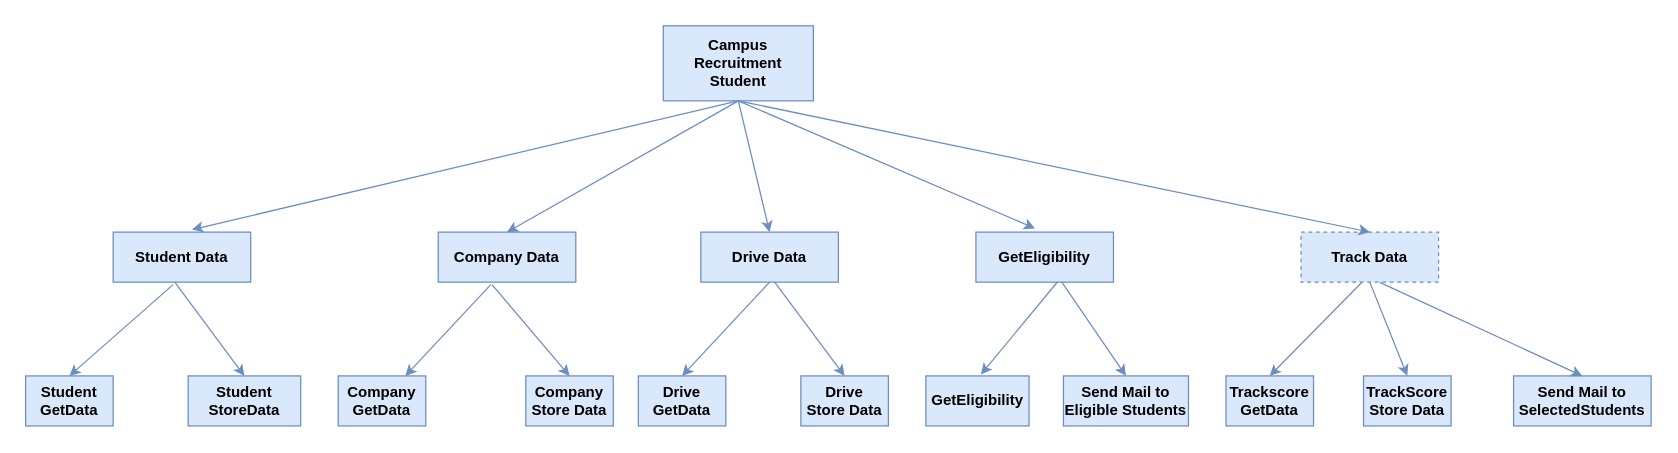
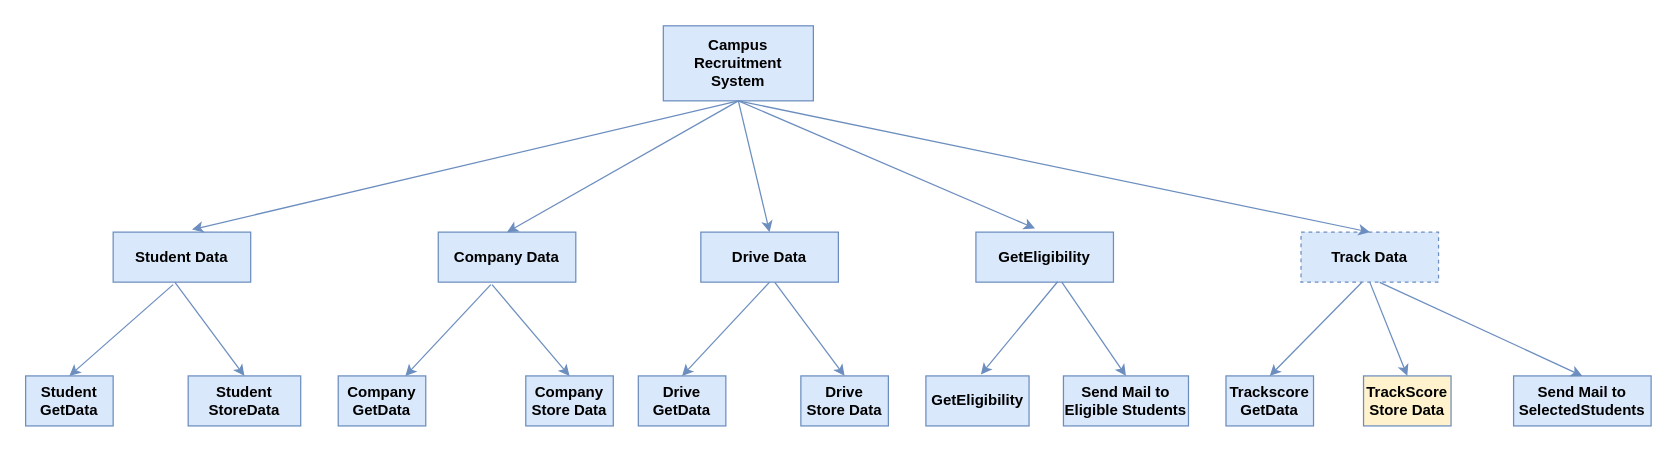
(738, 63) -> (738, 63)
(1407, 401) -> (1407, 401)
